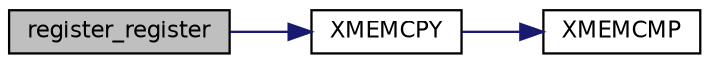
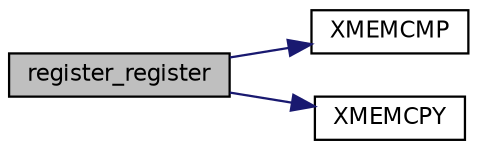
(491, 32) -> (259, 53)
